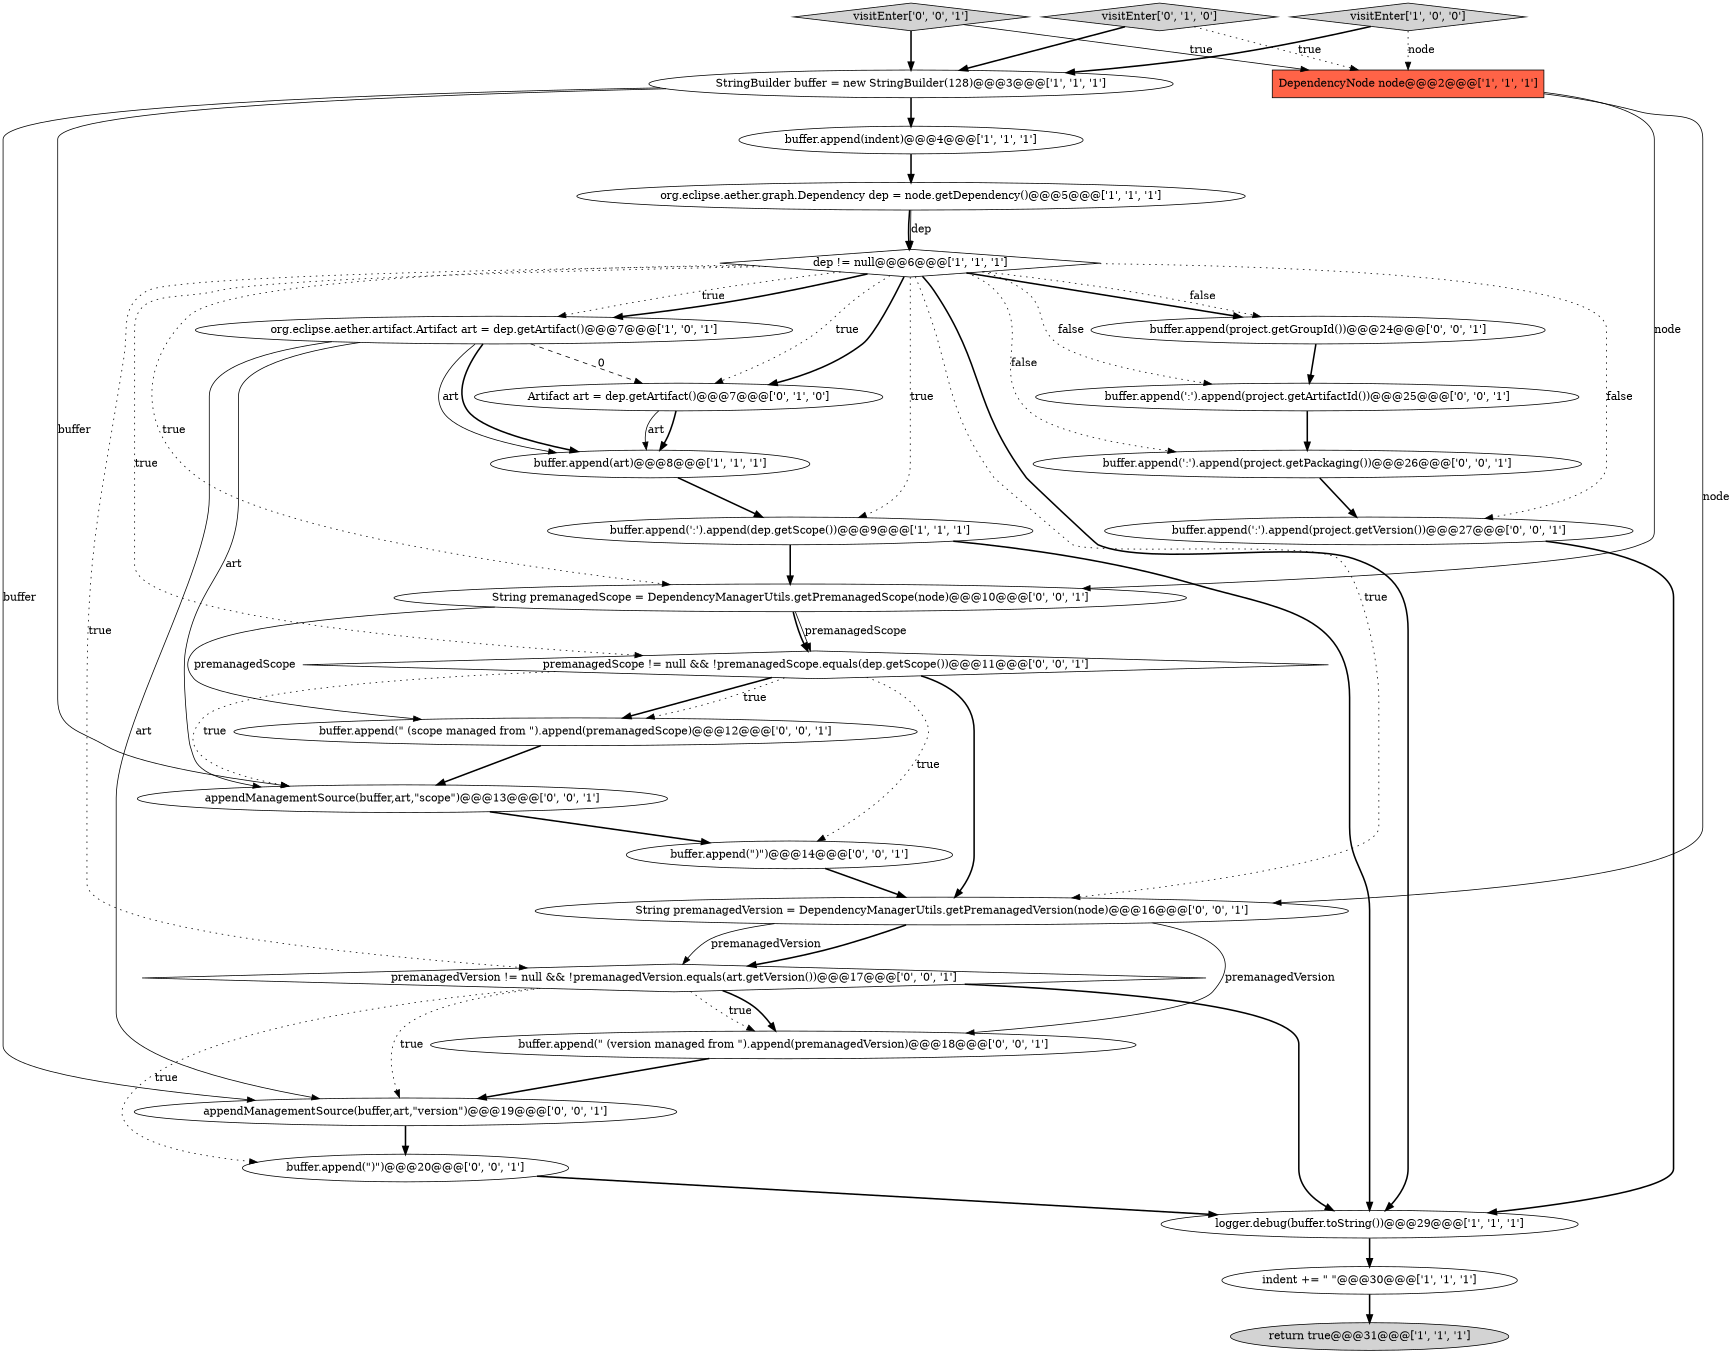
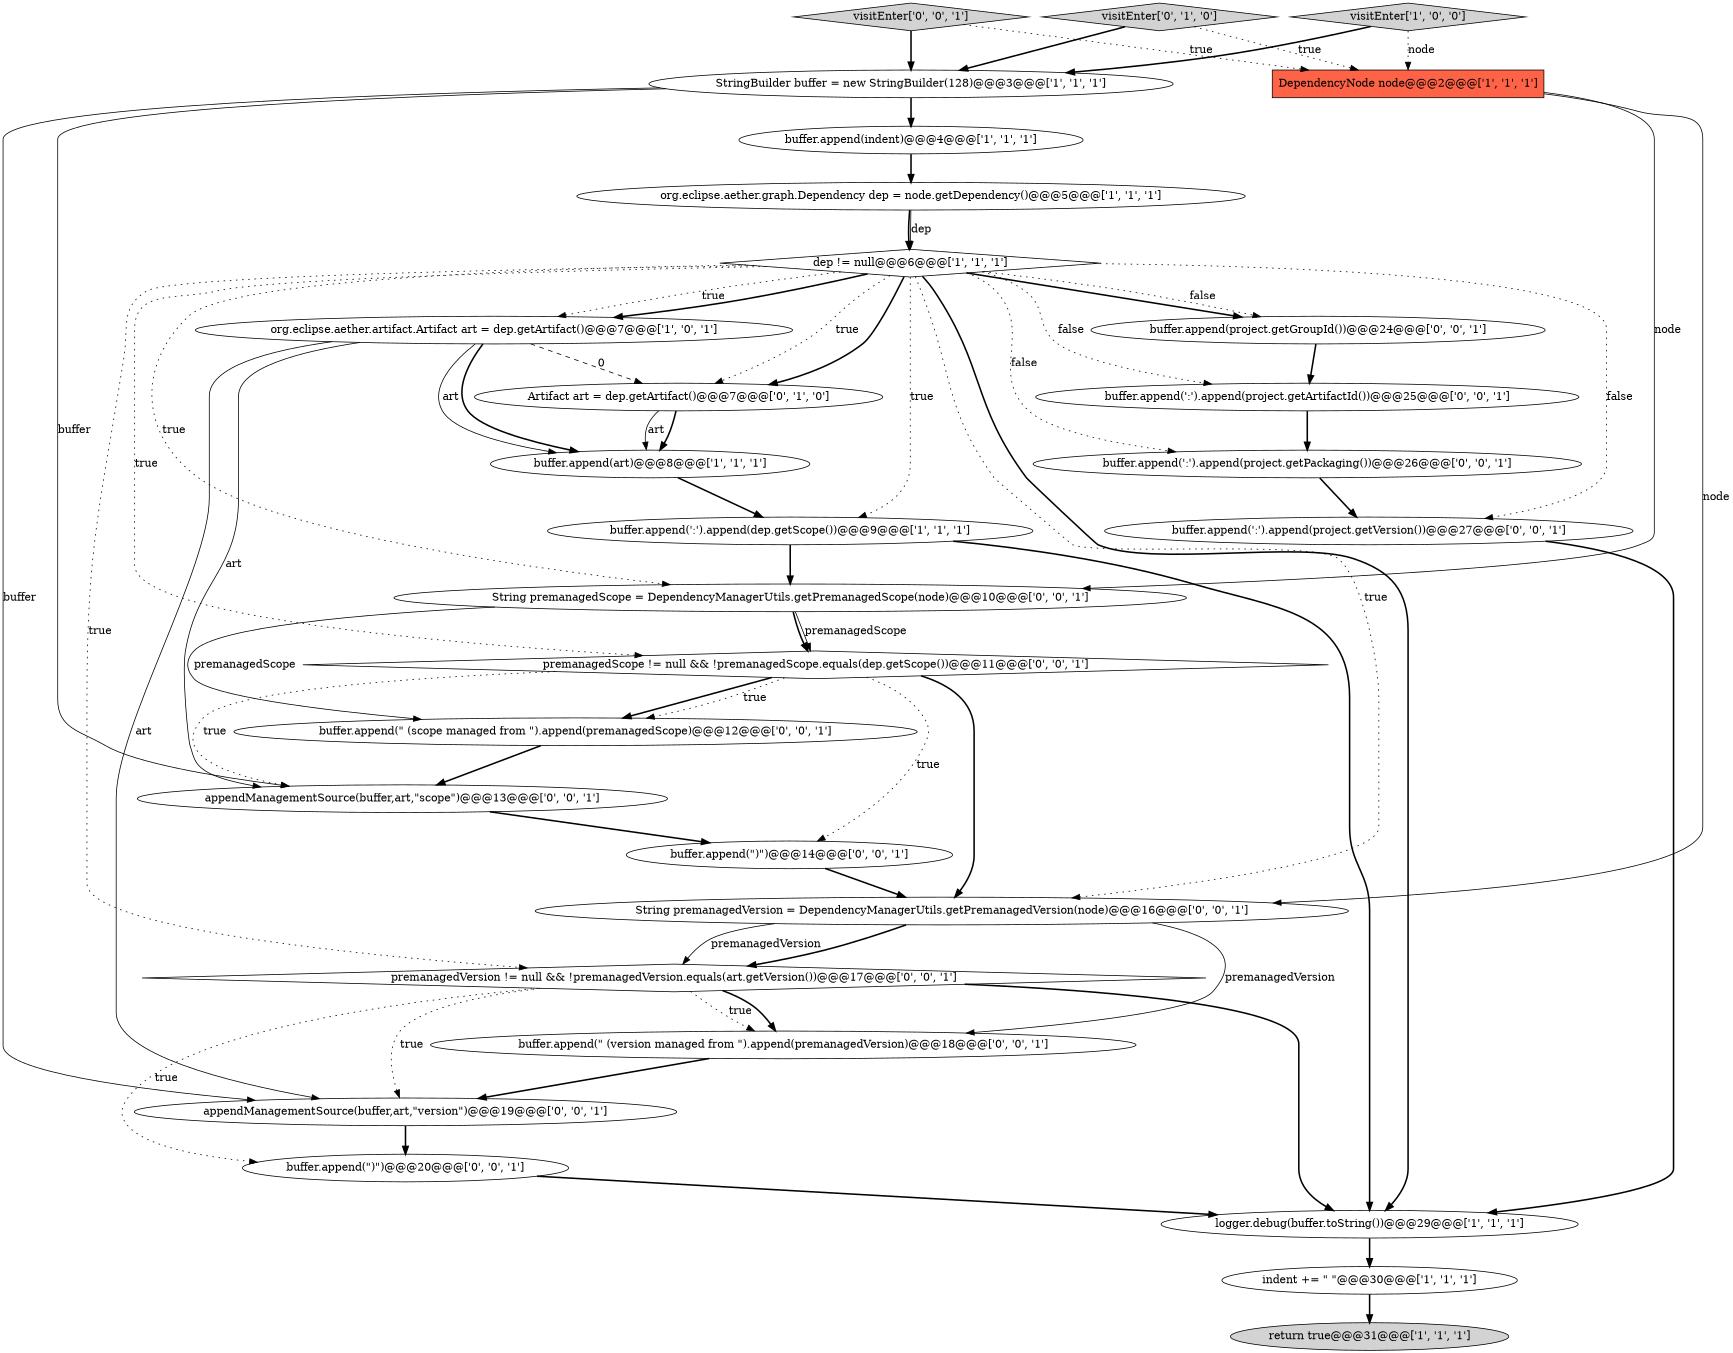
(1132, 47) -> (1132, 47)
